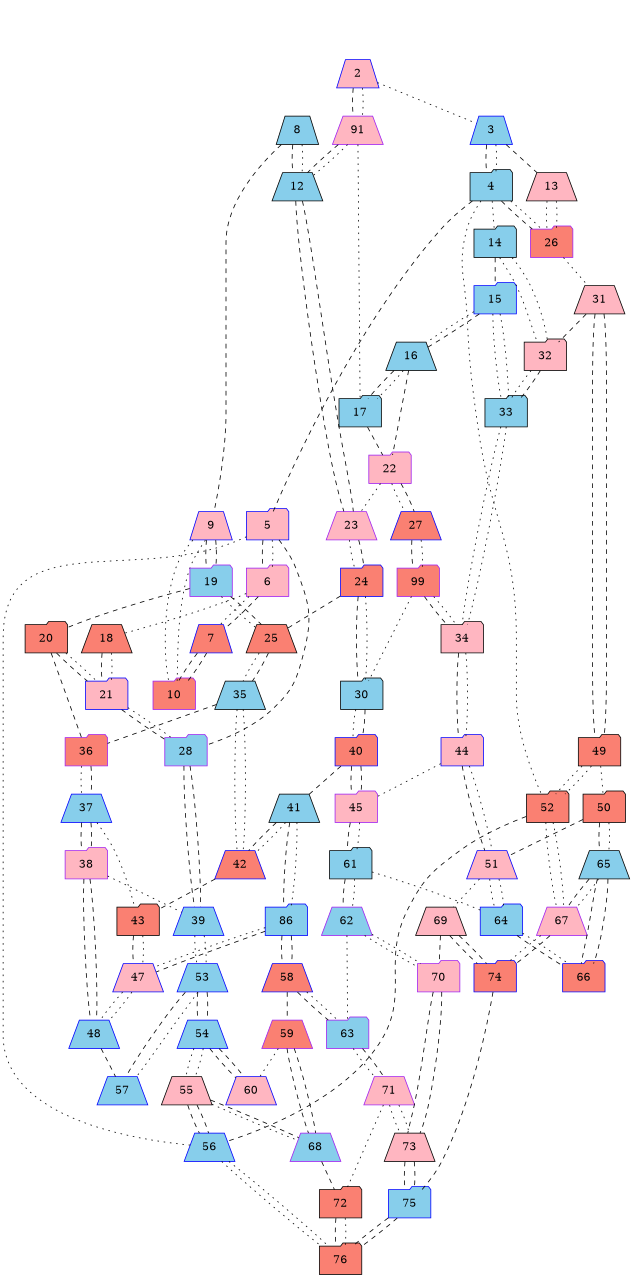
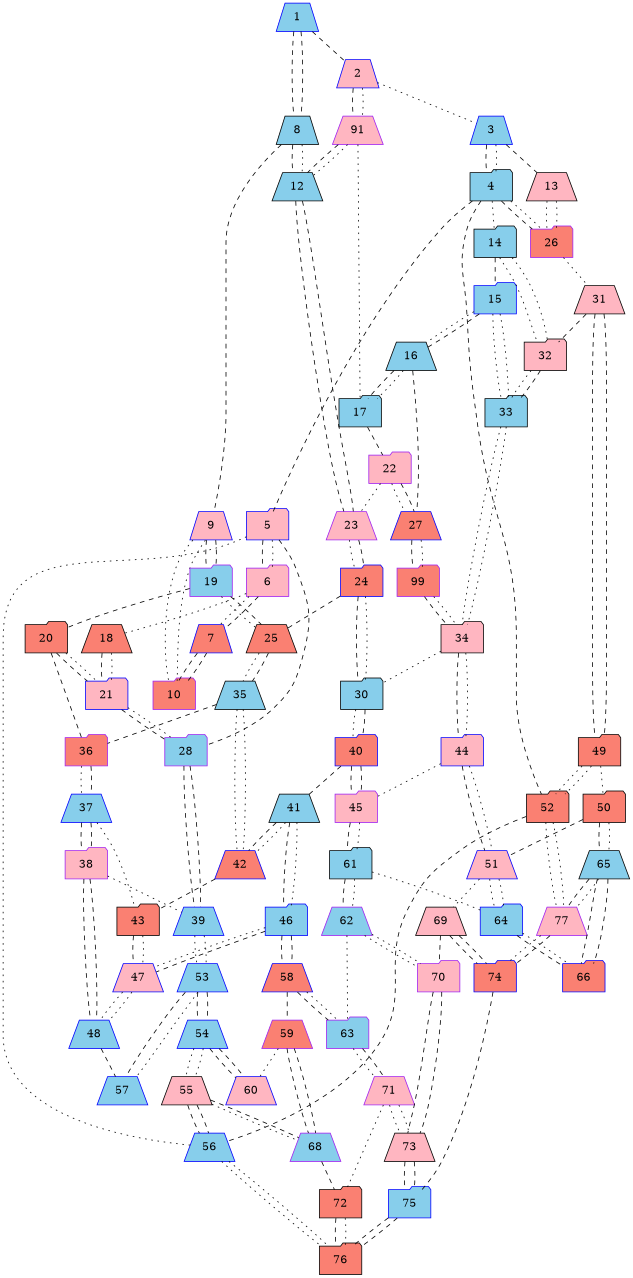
none -> (297, 17)
(401, 413) -> (418, 441)
(485, 468) -> (485, 468)
(390, 639) -> (412, 667)
(286, 921) -> (286, 921)
(562, 921) -> (562, 921)
